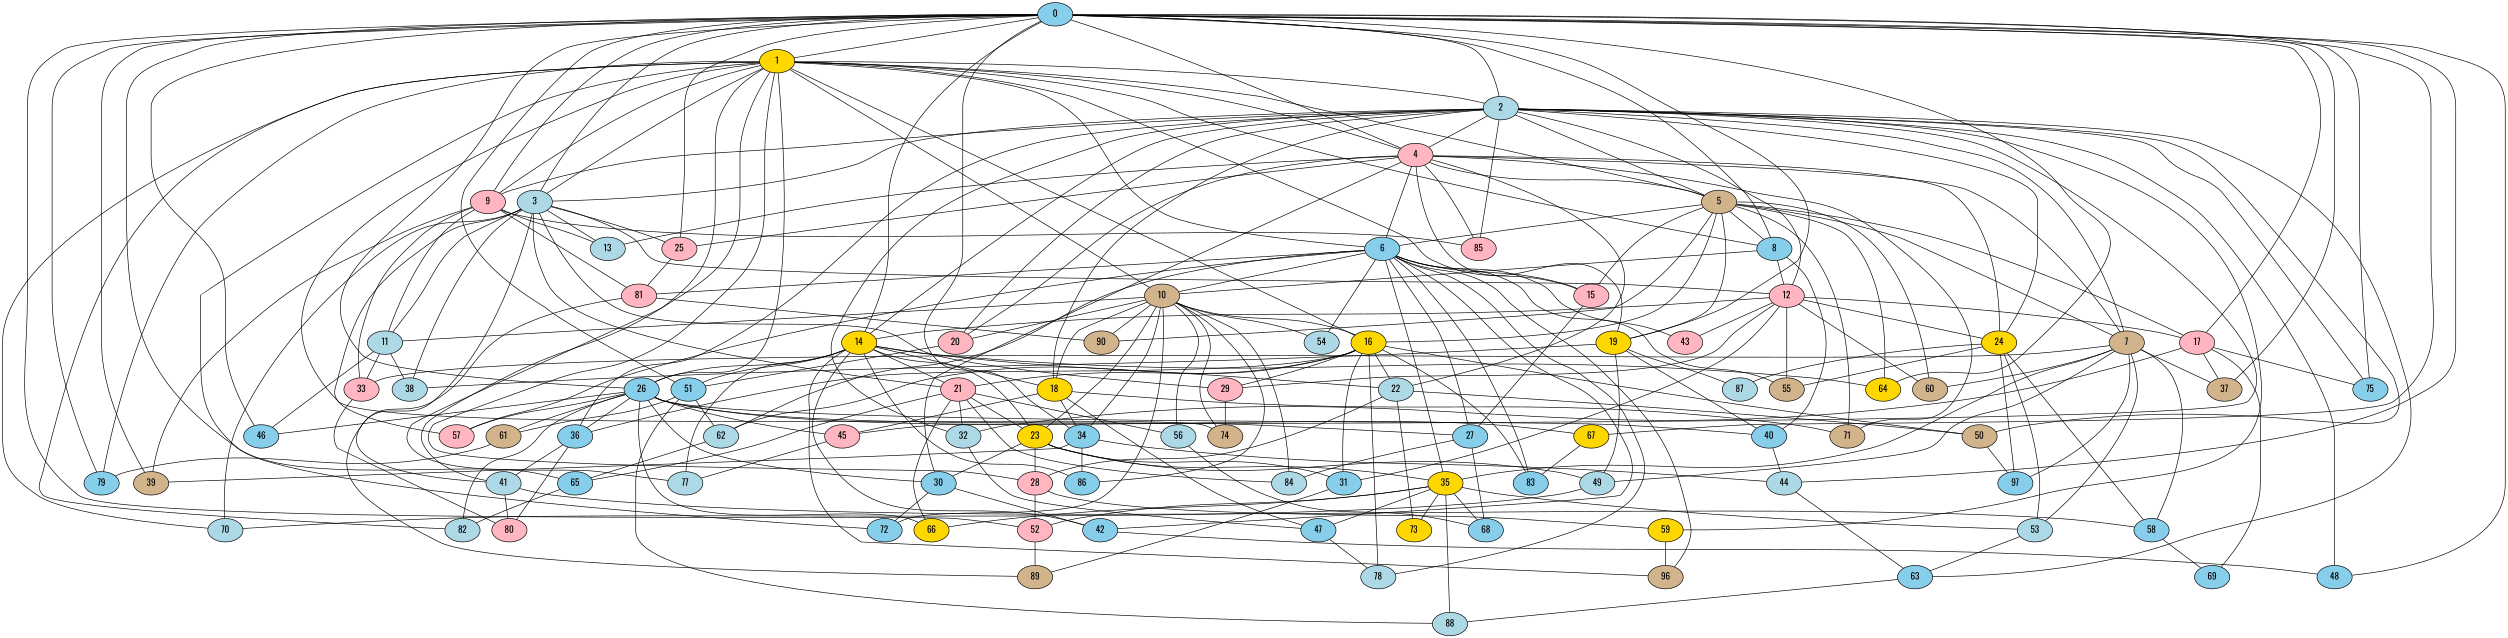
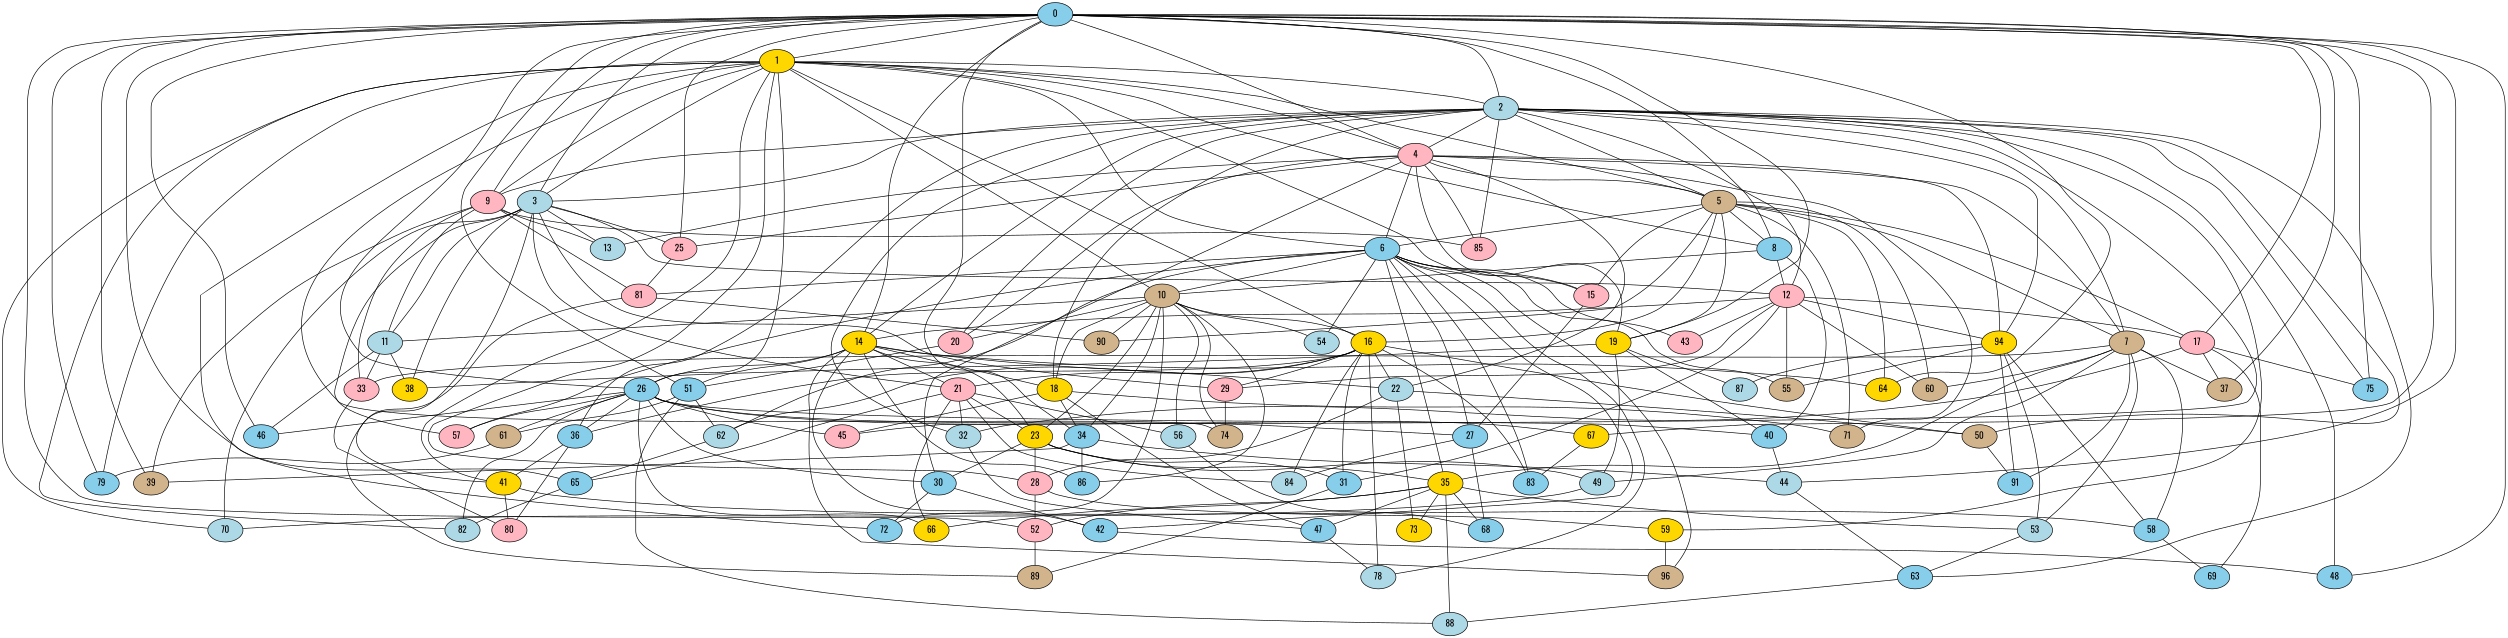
(1999, 343) -> (1999, 343)
(1255, 351) -> (1323, 414)
(410, 390) -> (410, 390)
(504, 483) -> (504, 483)
(685, 483) -> none
(2015, 483) -> (2015, 483)
